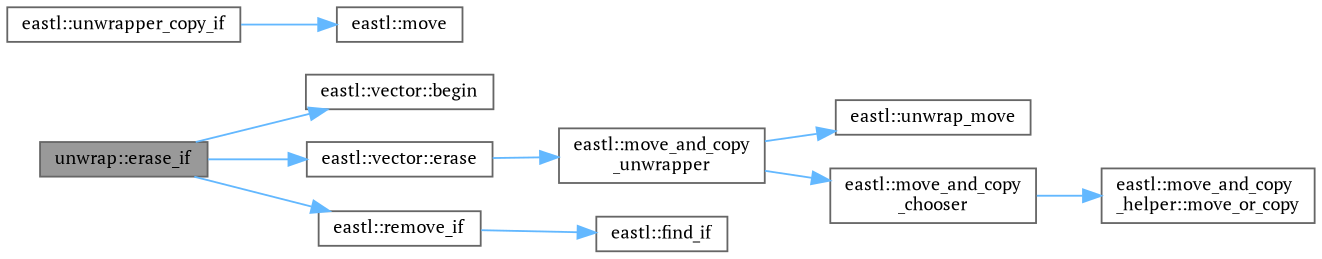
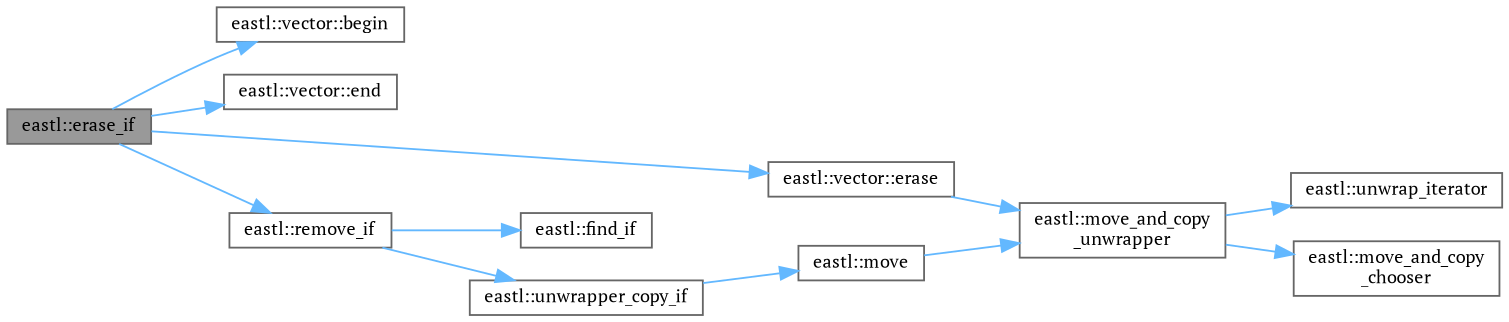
none -> (310, 92)
(933, 117) -> (1397, 190)
(124, 159) -> (79, 127)
(1208, 196) -> none
none -> (963, 250)
none -> (439, 262)
